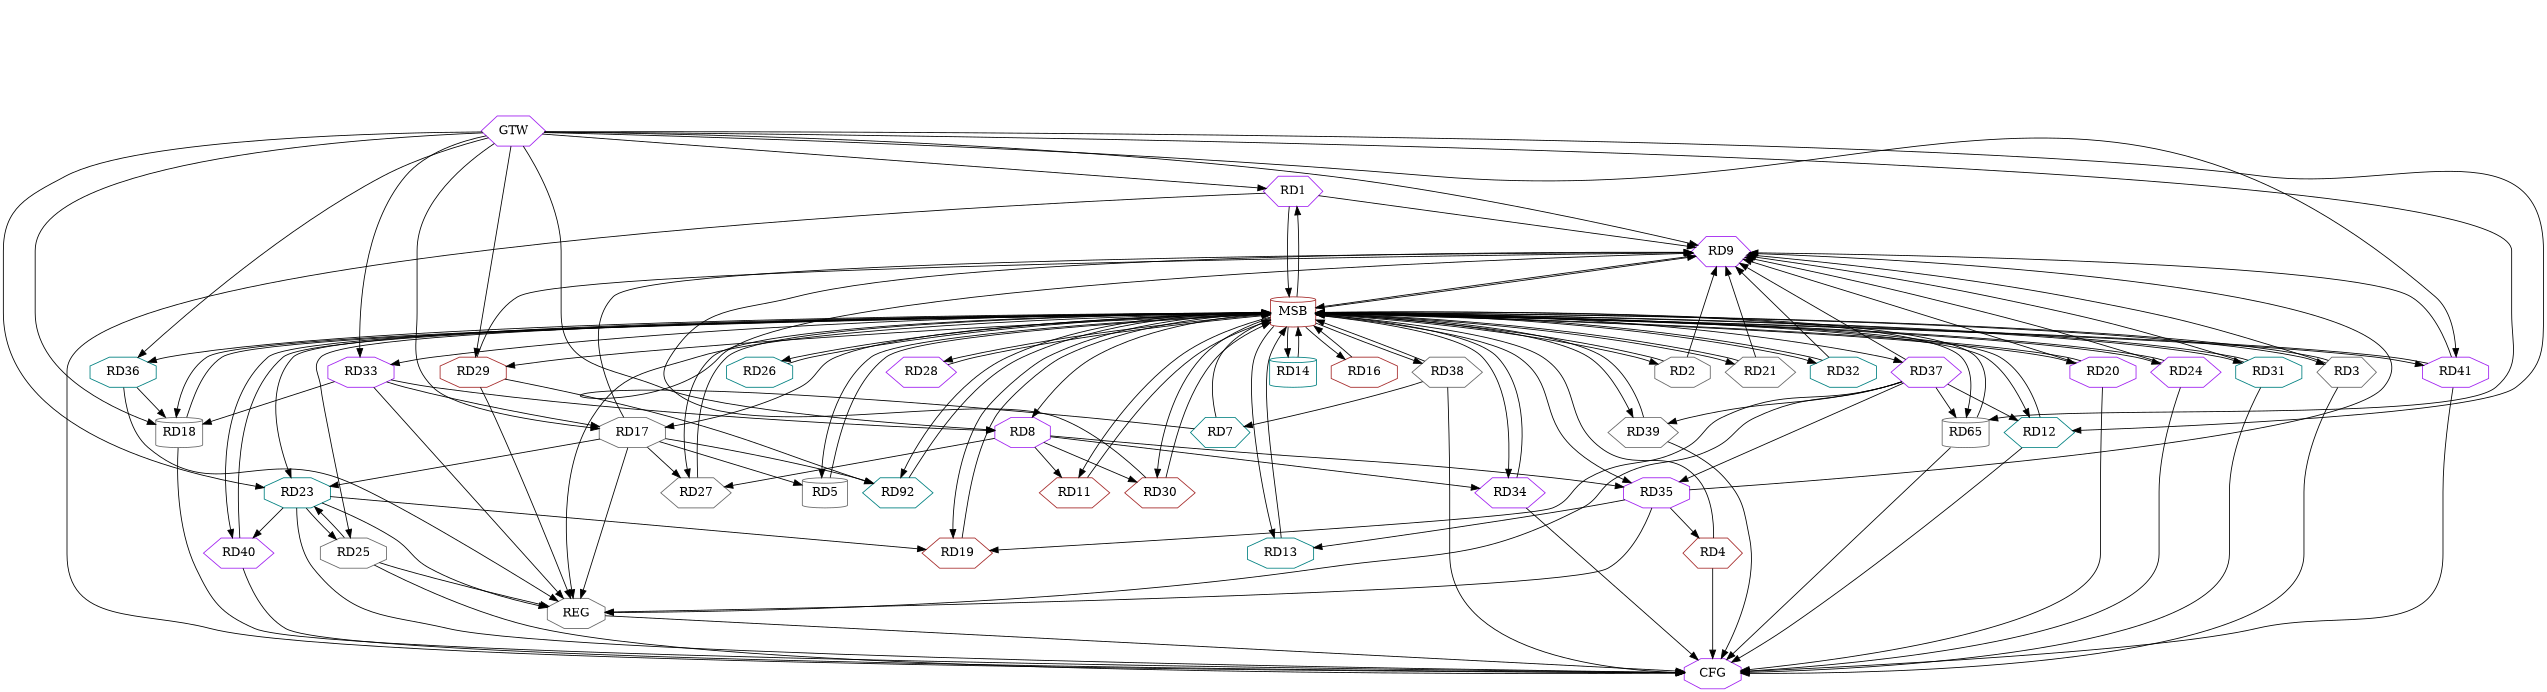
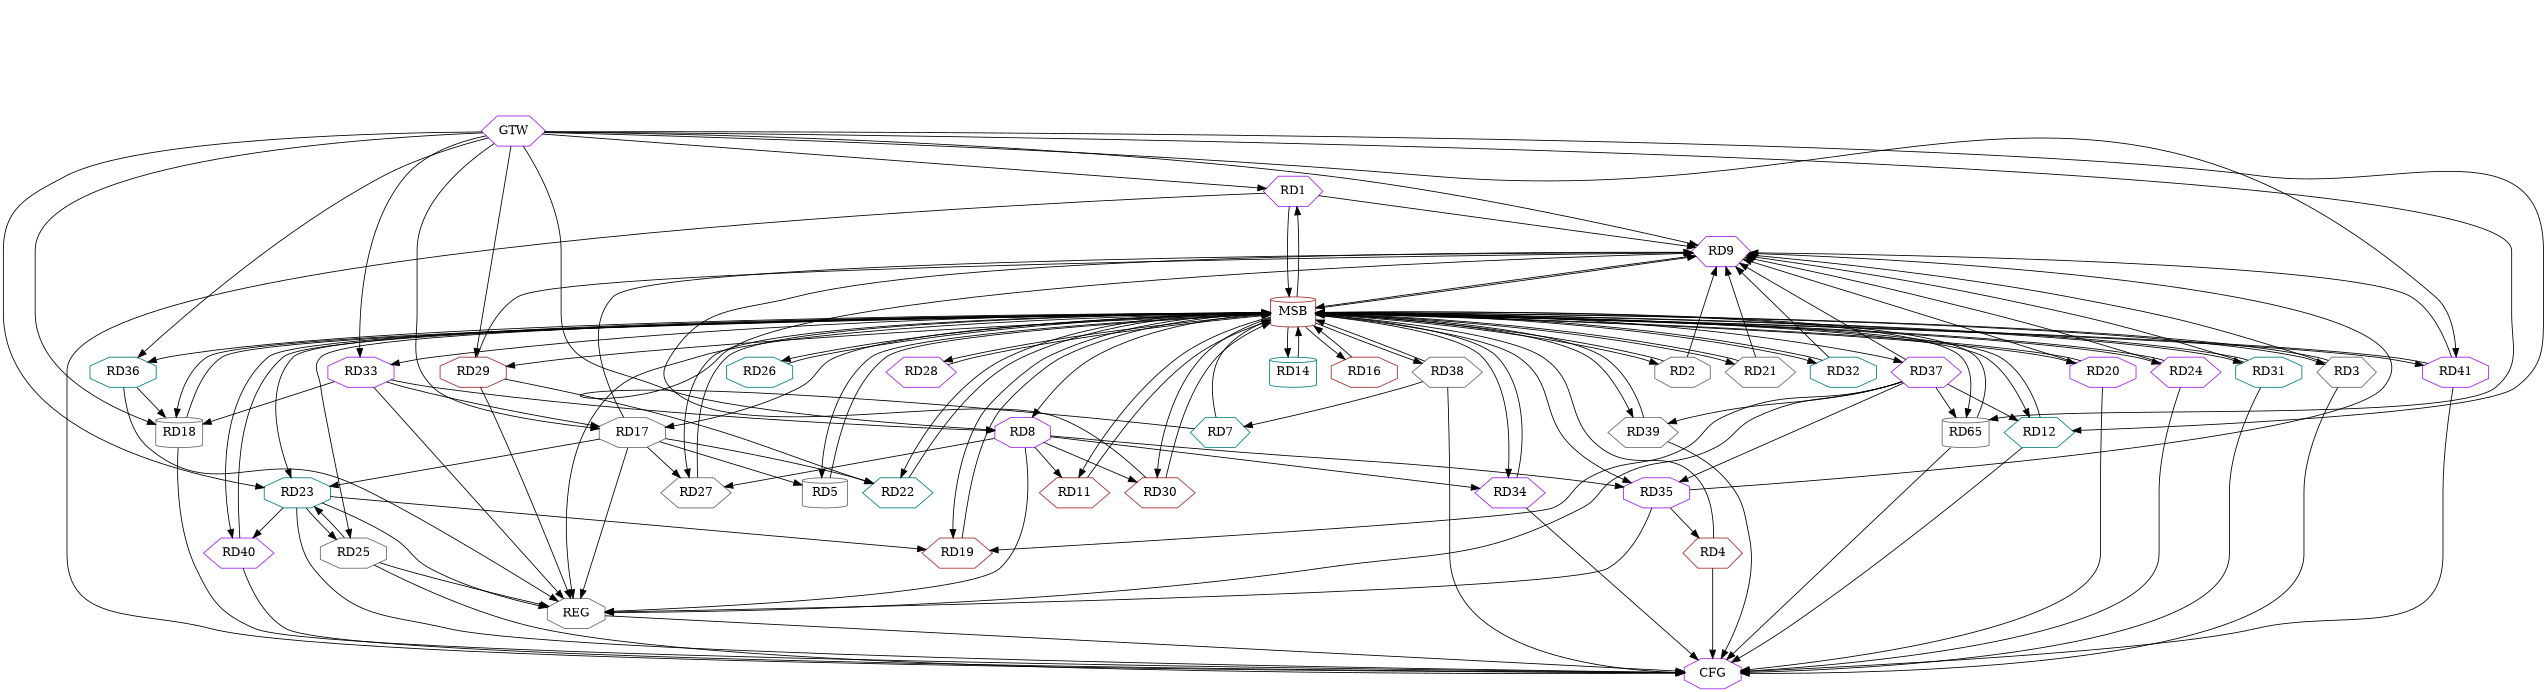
(898, 493) -> (898, 493)
(1281, 553) -> none
none -> (872, 594)
